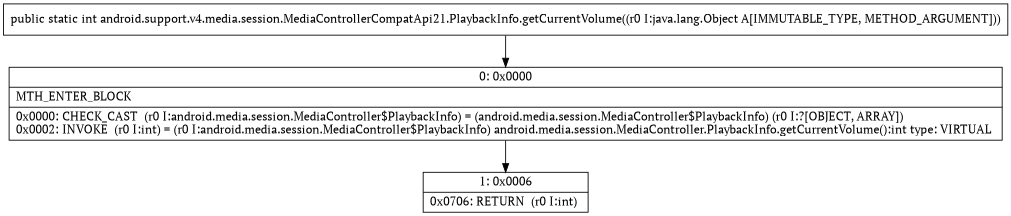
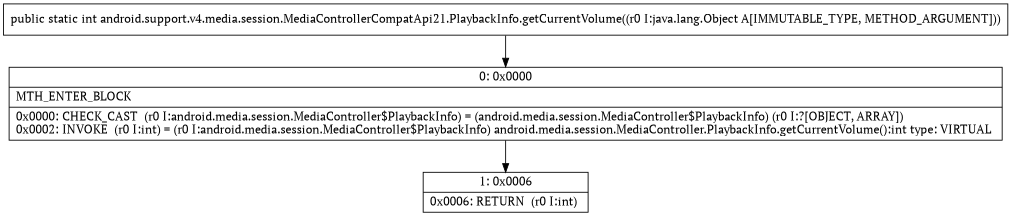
(506, 202) -> (506, 202)
